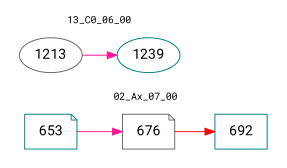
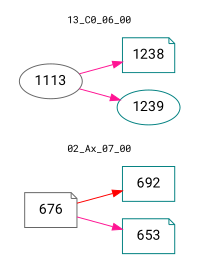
(51, 55) -> (51, 81)
none -> (149, 55)
(95, 132) -> (95, 222)
